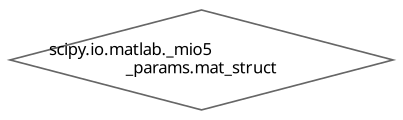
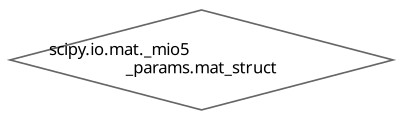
(201, 60) -> (201, 60)
